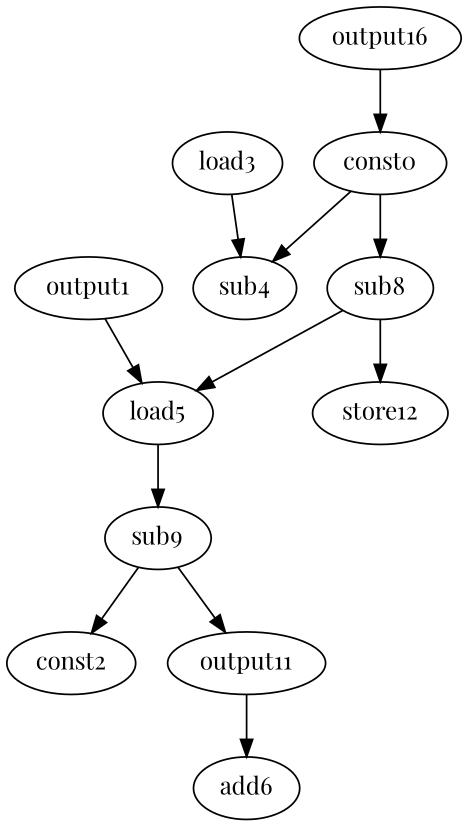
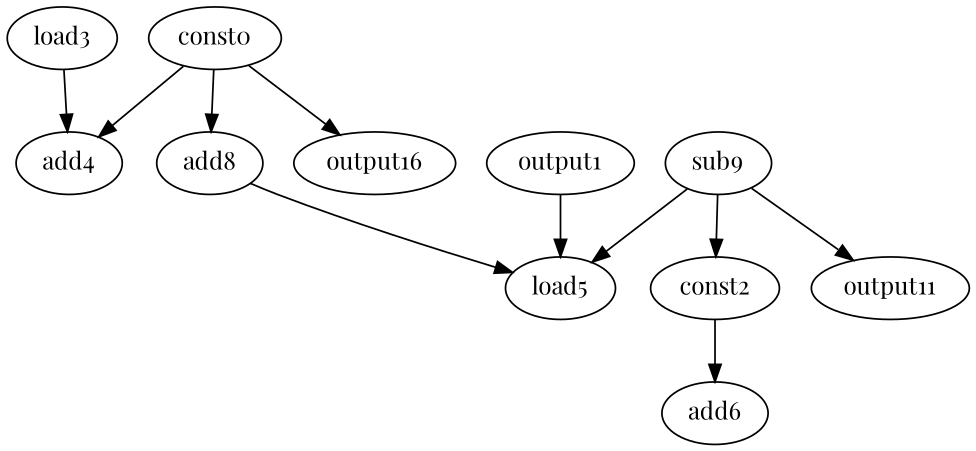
(380, 92) -> (287, 95)
(245, 288) -> (69, 163)
(380, 288) -> (210, 163)
(380, 413) -> none
(158, 467) -> (647, 220)
(247, 717) -> (715, 342)
